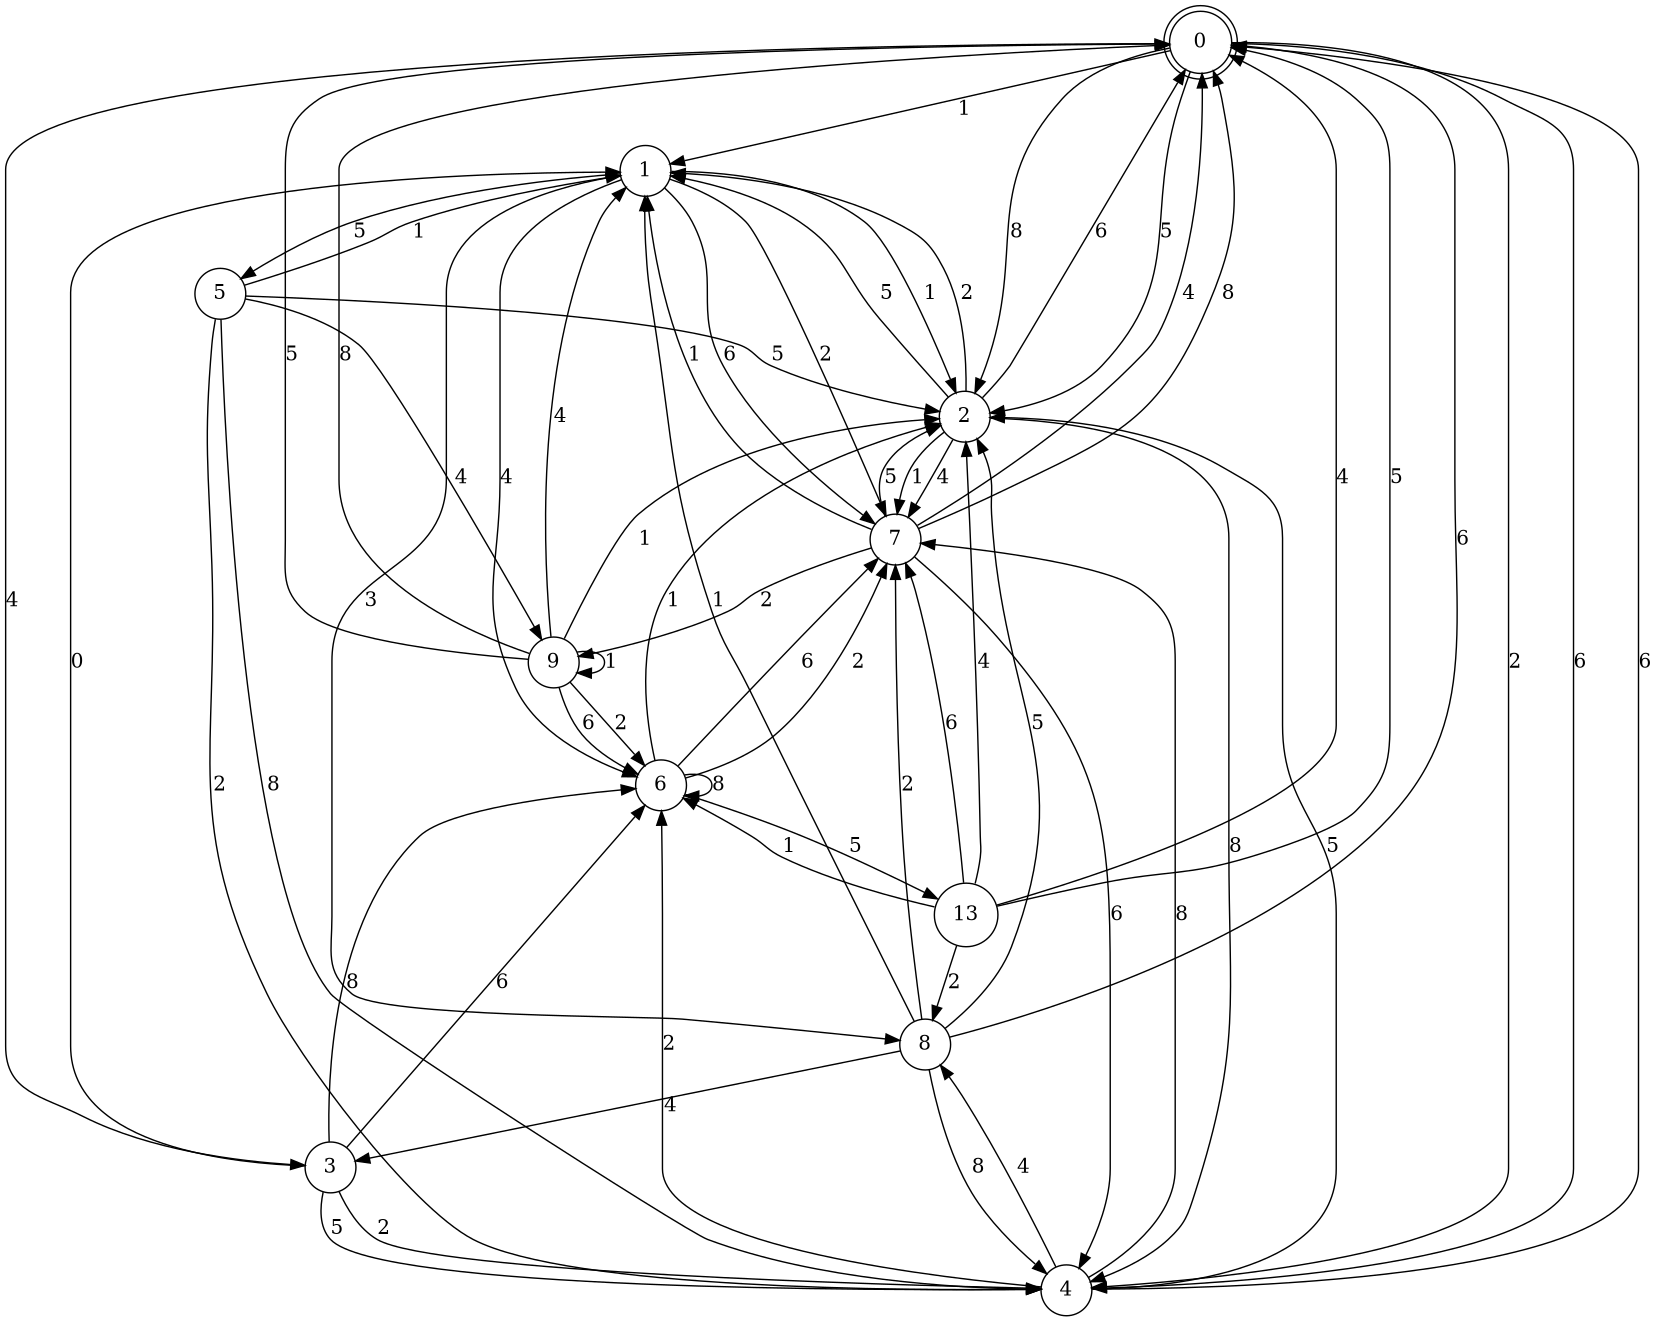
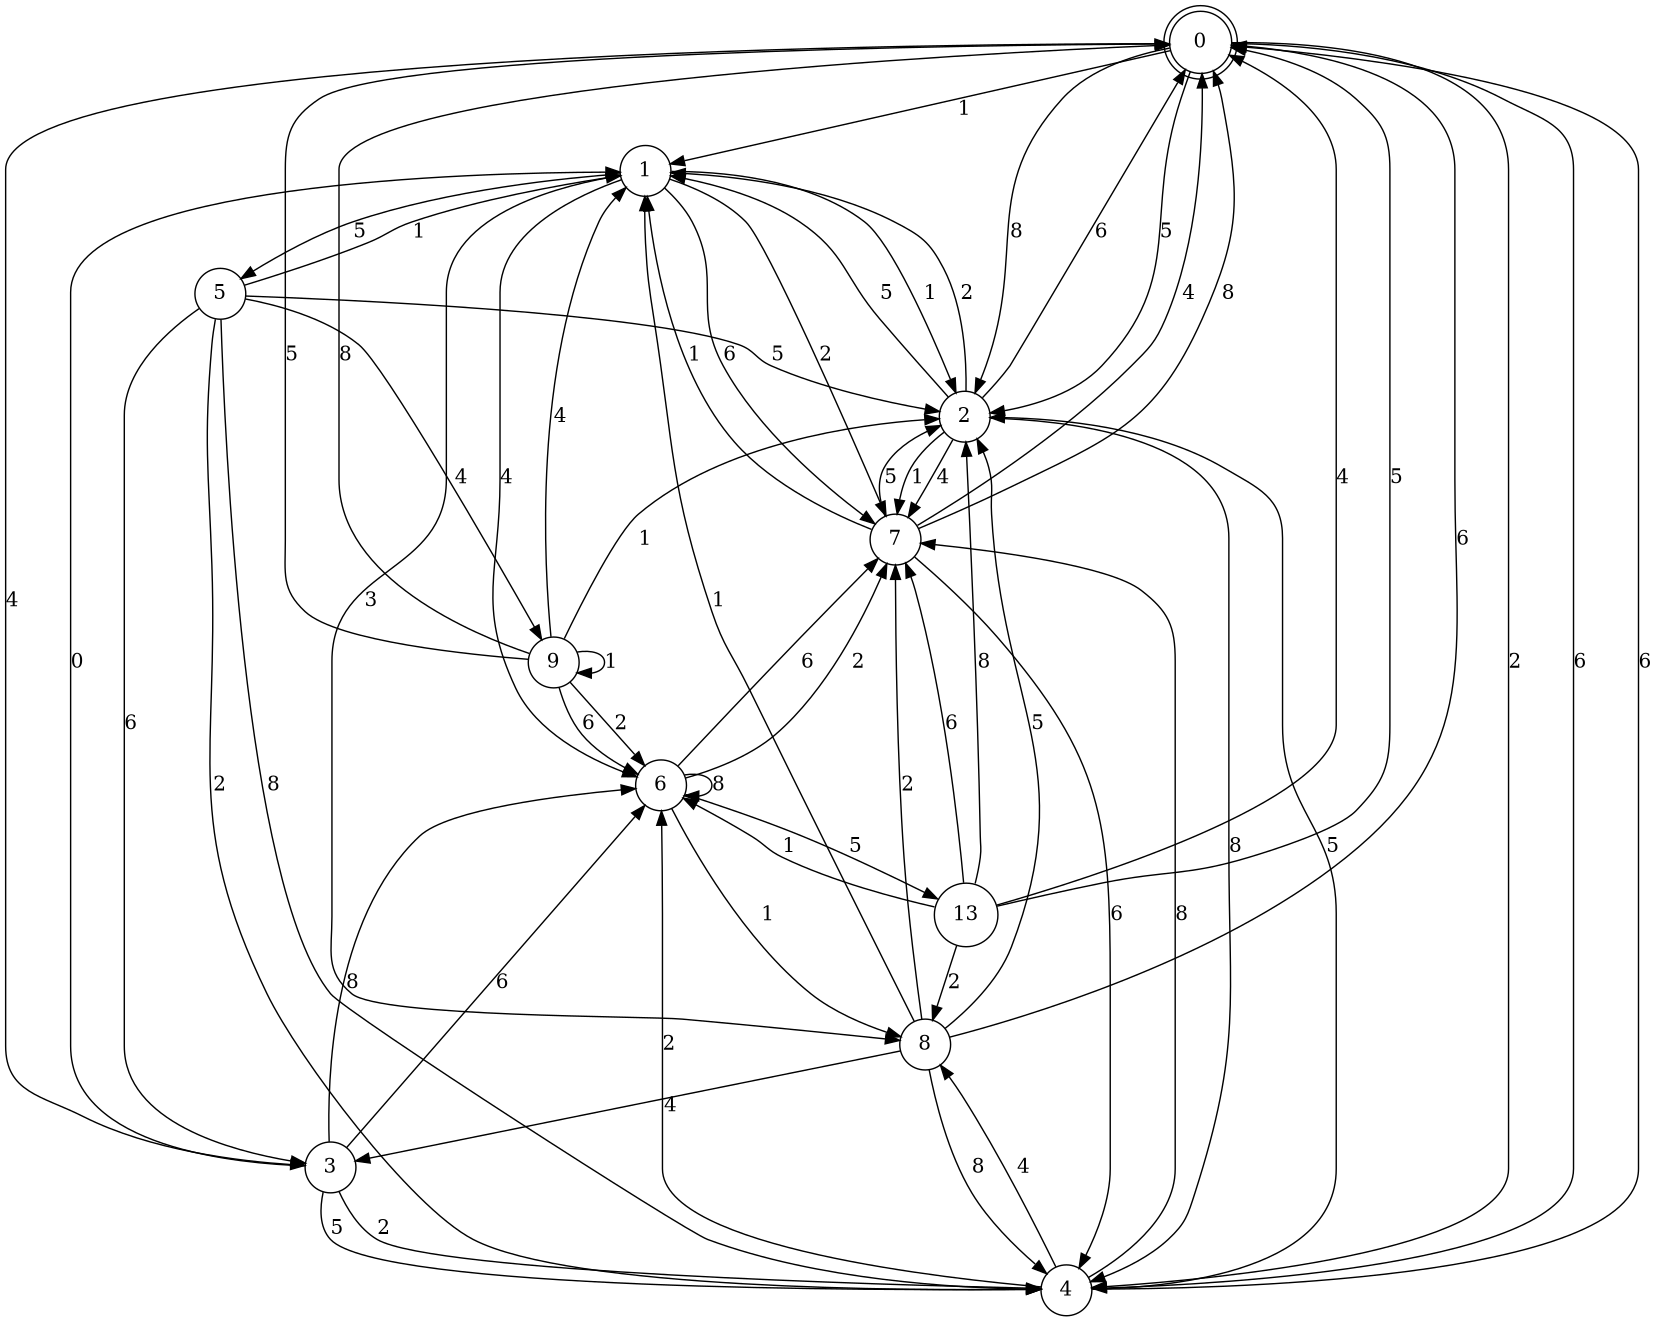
(711, 537) -> (759, 942)
(735, 608) -> none
(985, 662) -> (985, 662)
none -> (124, 773)
